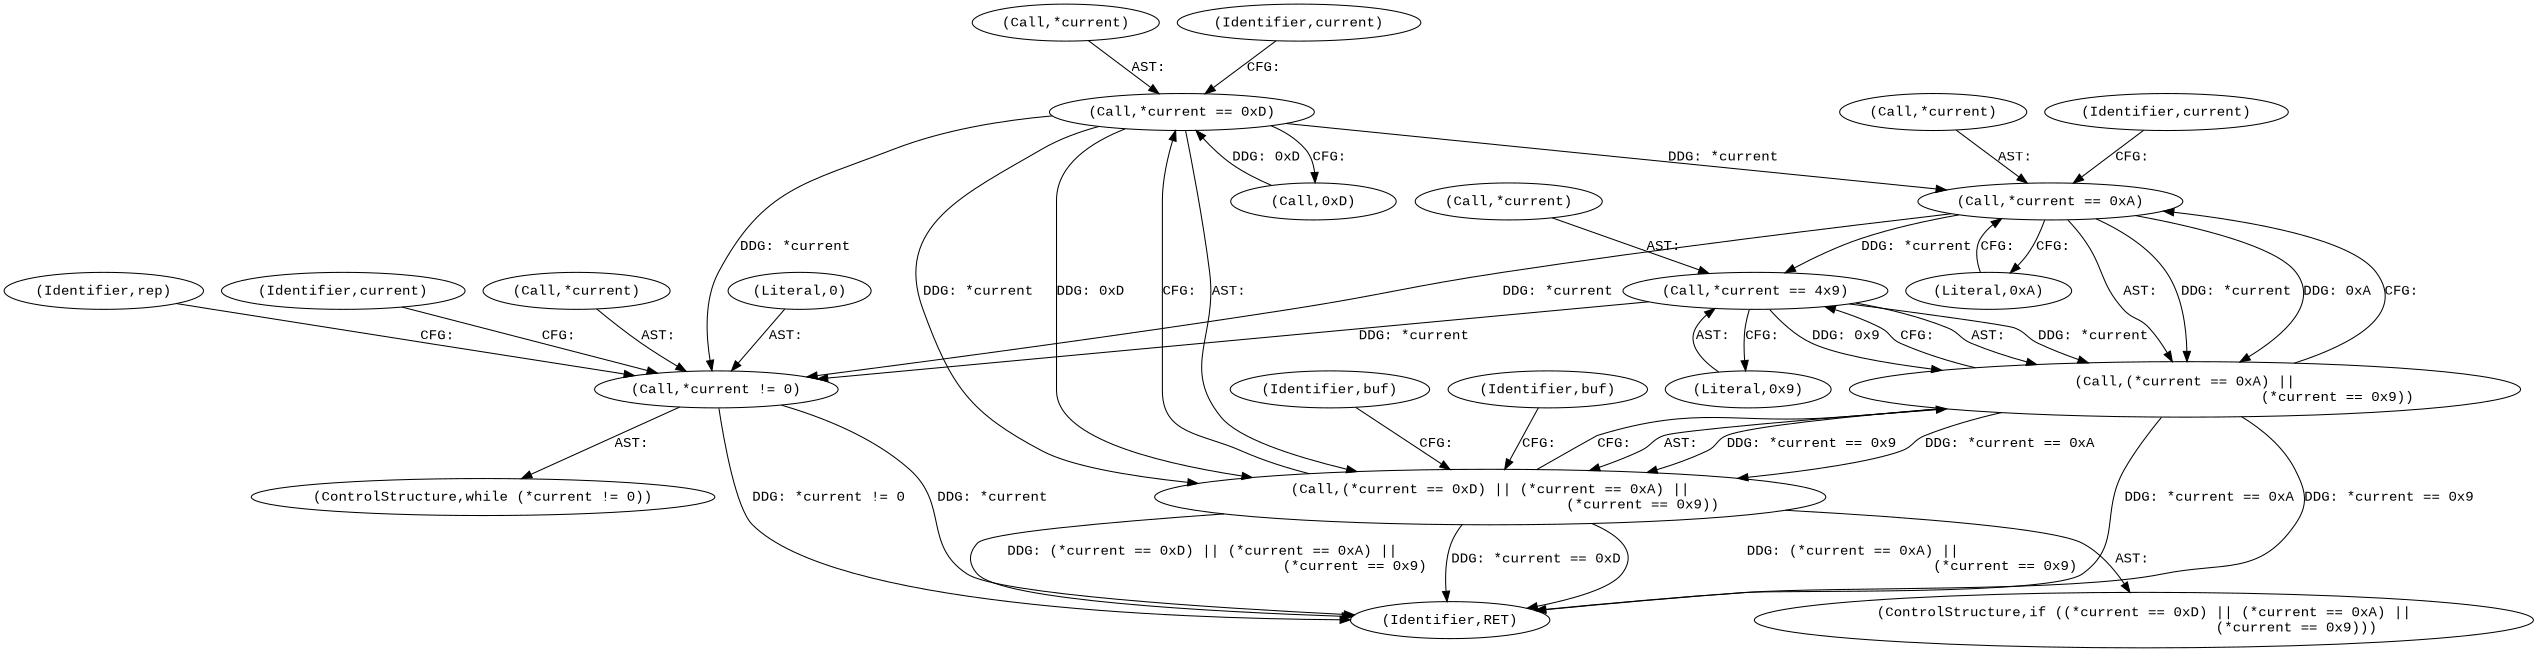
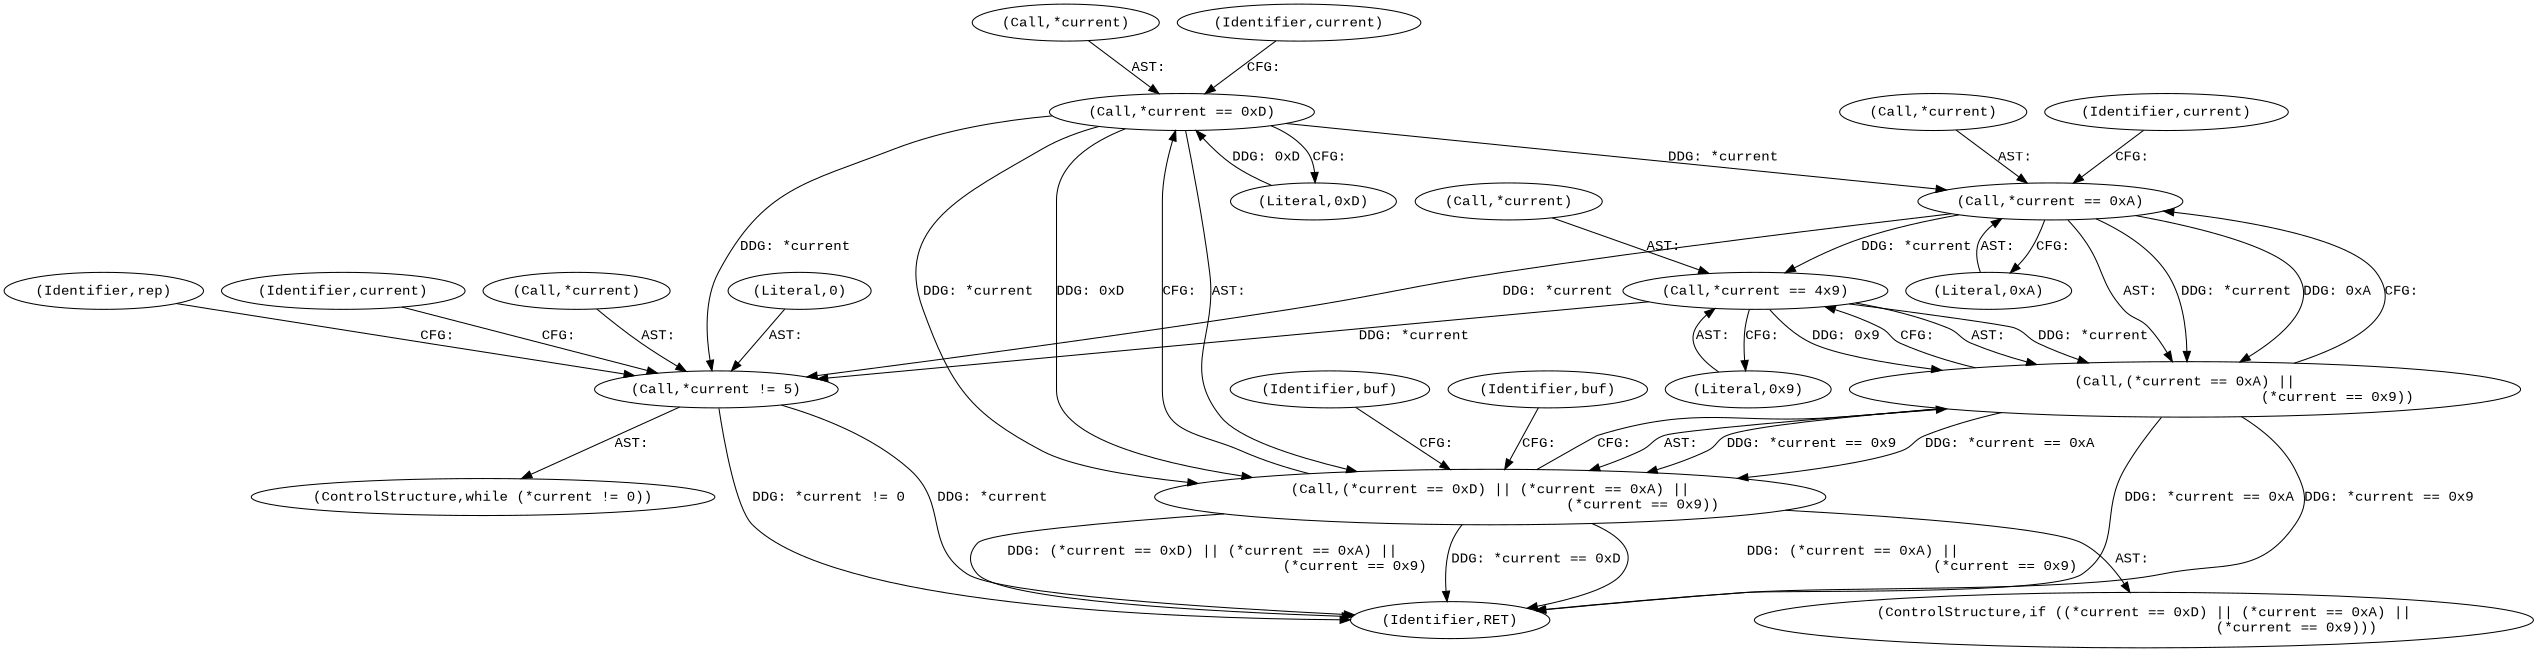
(1313, 201) -> (1313, 201)
(2002, 246) -> (2002, 246)
(716, 389) -> (716, 389)
